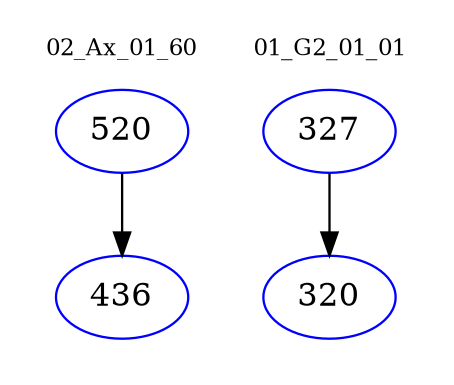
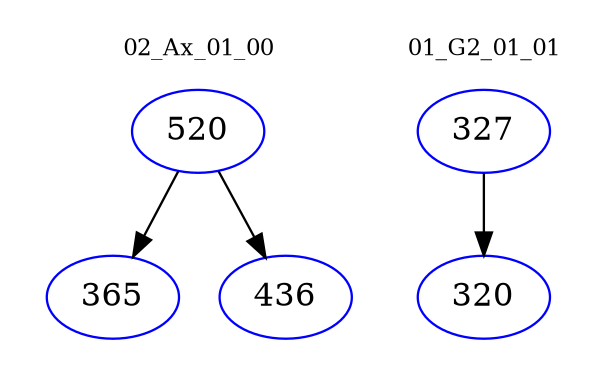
(122, 50) -> (199, 50)
none -> (113, 297)
